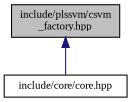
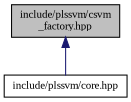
(66, 86) -> (66, 86)
